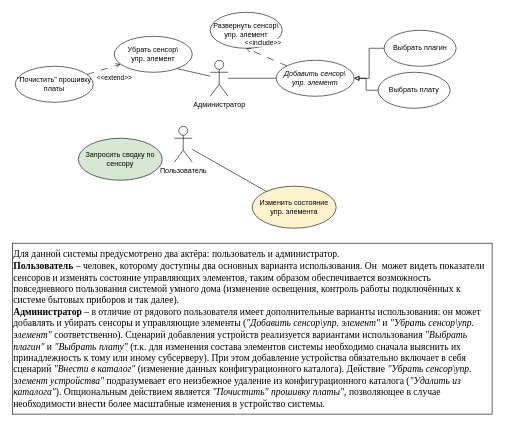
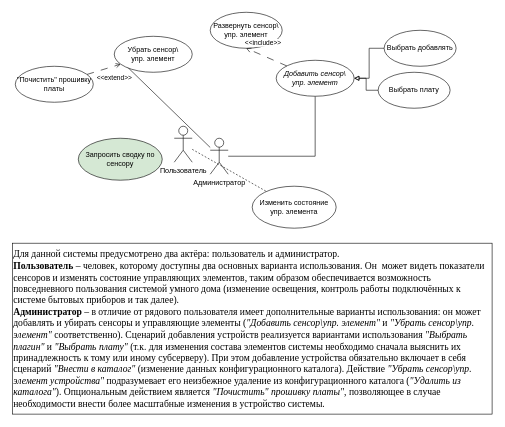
(420, 48) -> (420, 48)
(219, 78) -> (219, 156)
(246, 180) -> (246, 180)
(294, 207) -> (294, 207)
